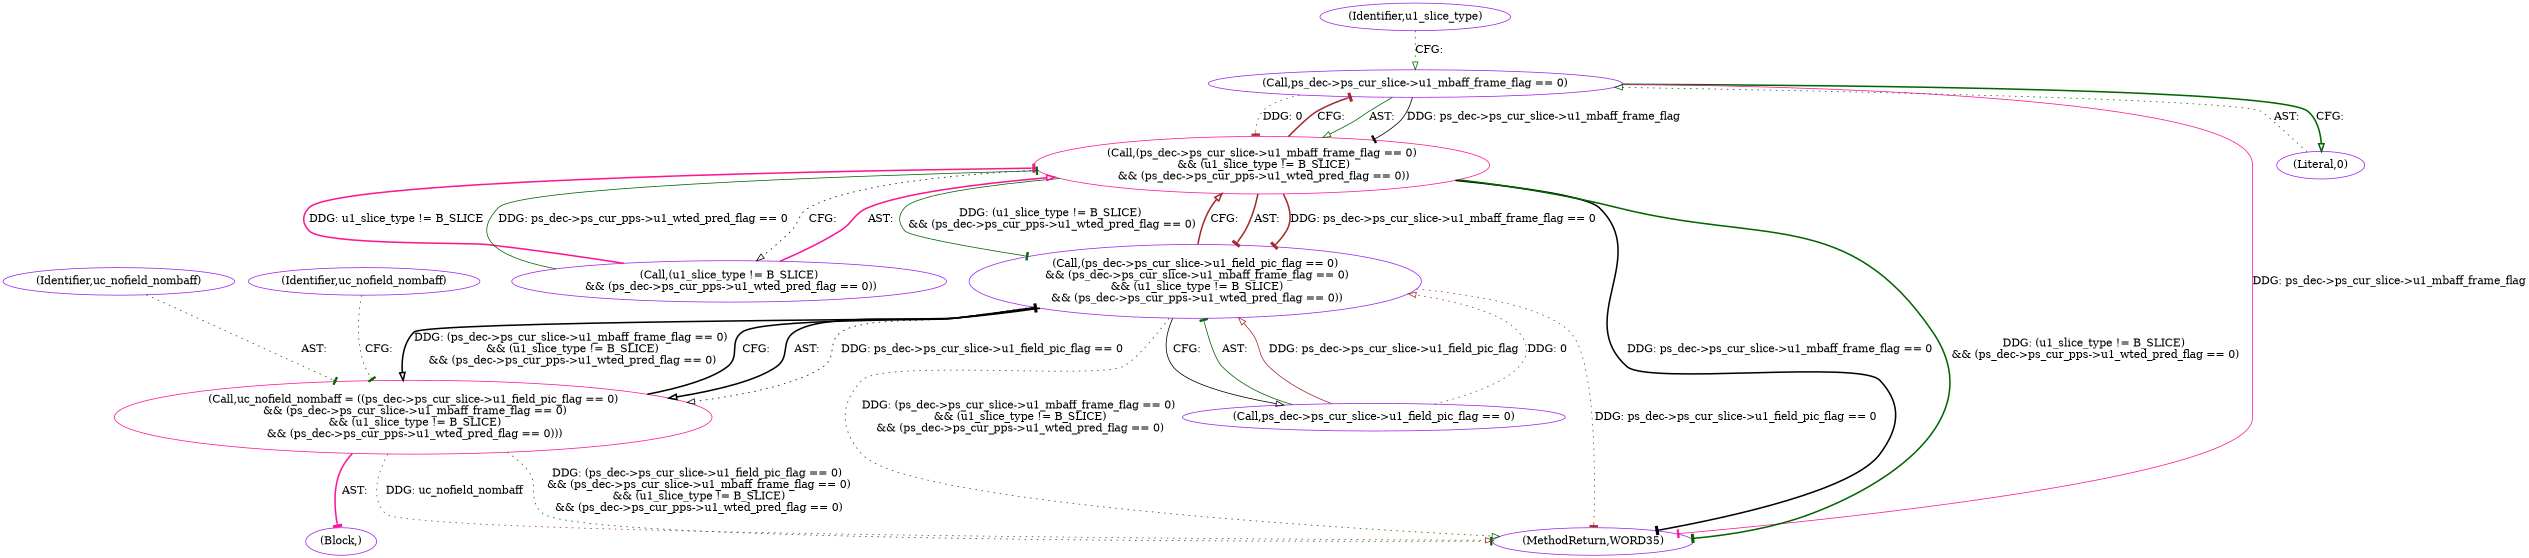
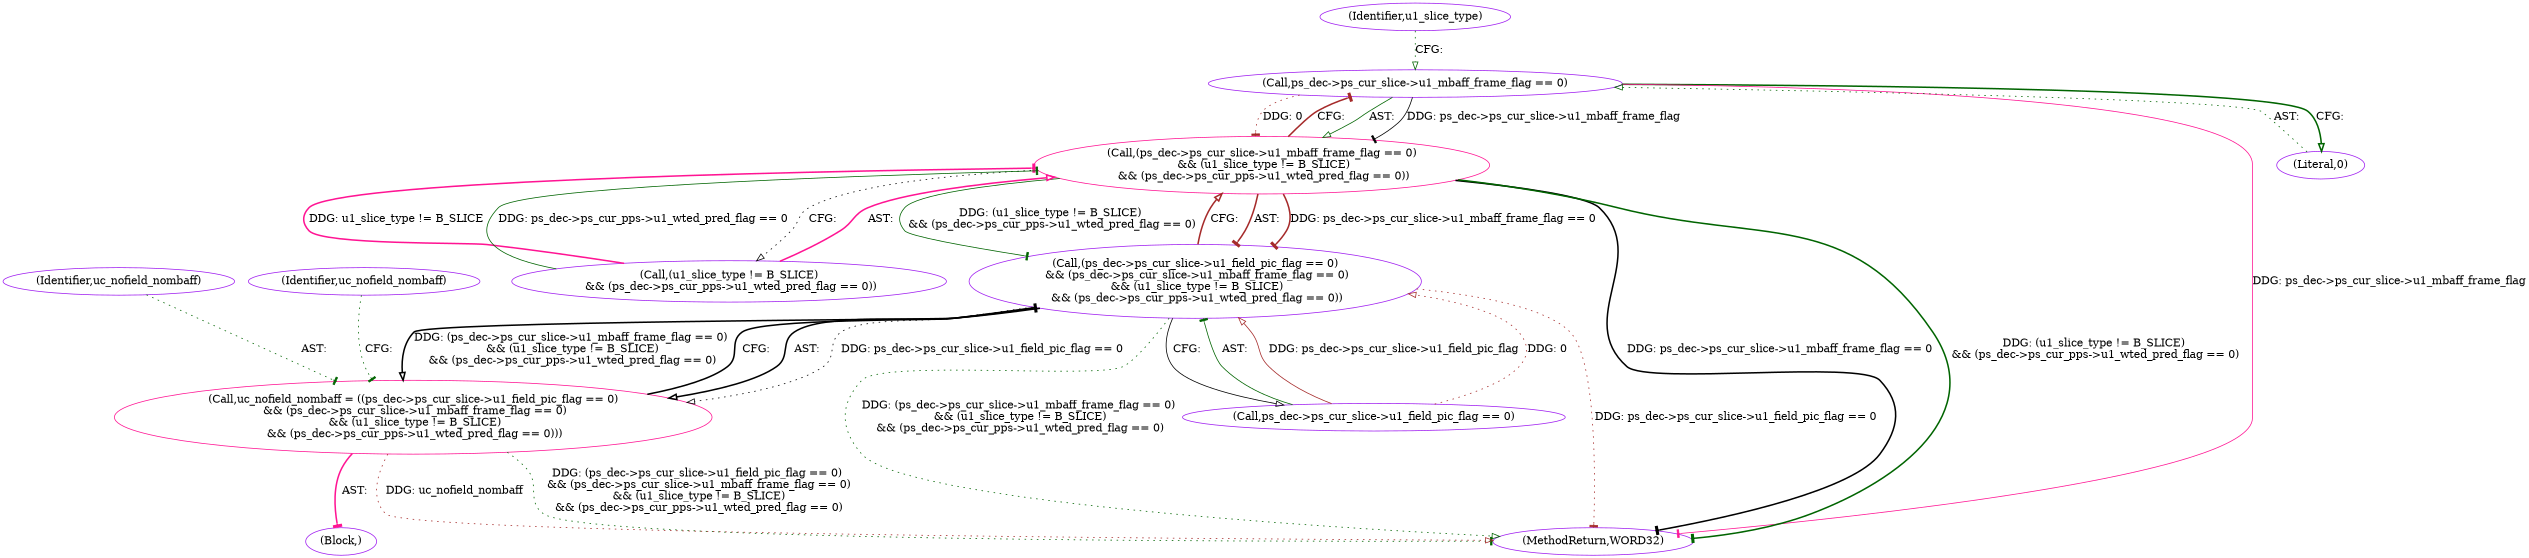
(1593, 541) -> (1593, 541)
